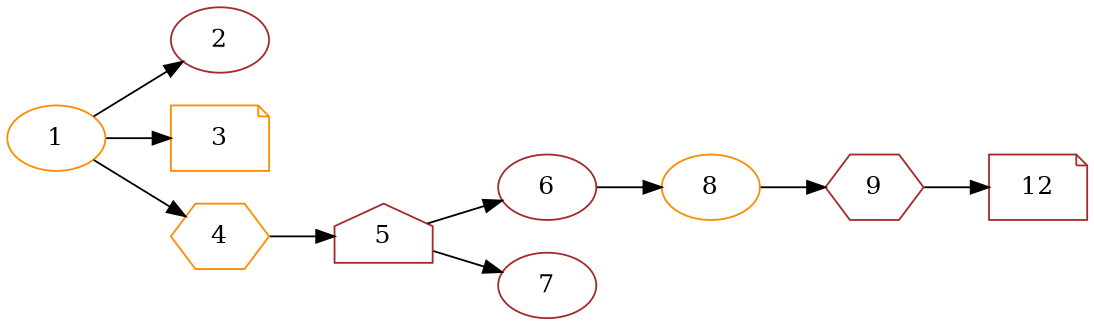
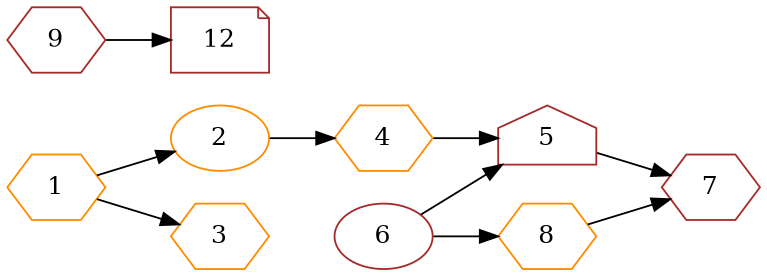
(220, 40) -> (220, 138)
(56, 138) -> (56, 187)
(220, 138) -> (220, 236)
(132, 183) -> (293, 138)
(711, 187) -> (547, 236)
(784, 187) -> (620, 215)
(456, 215) -> (454, 194)
(547, 285) -> (711, 187)
